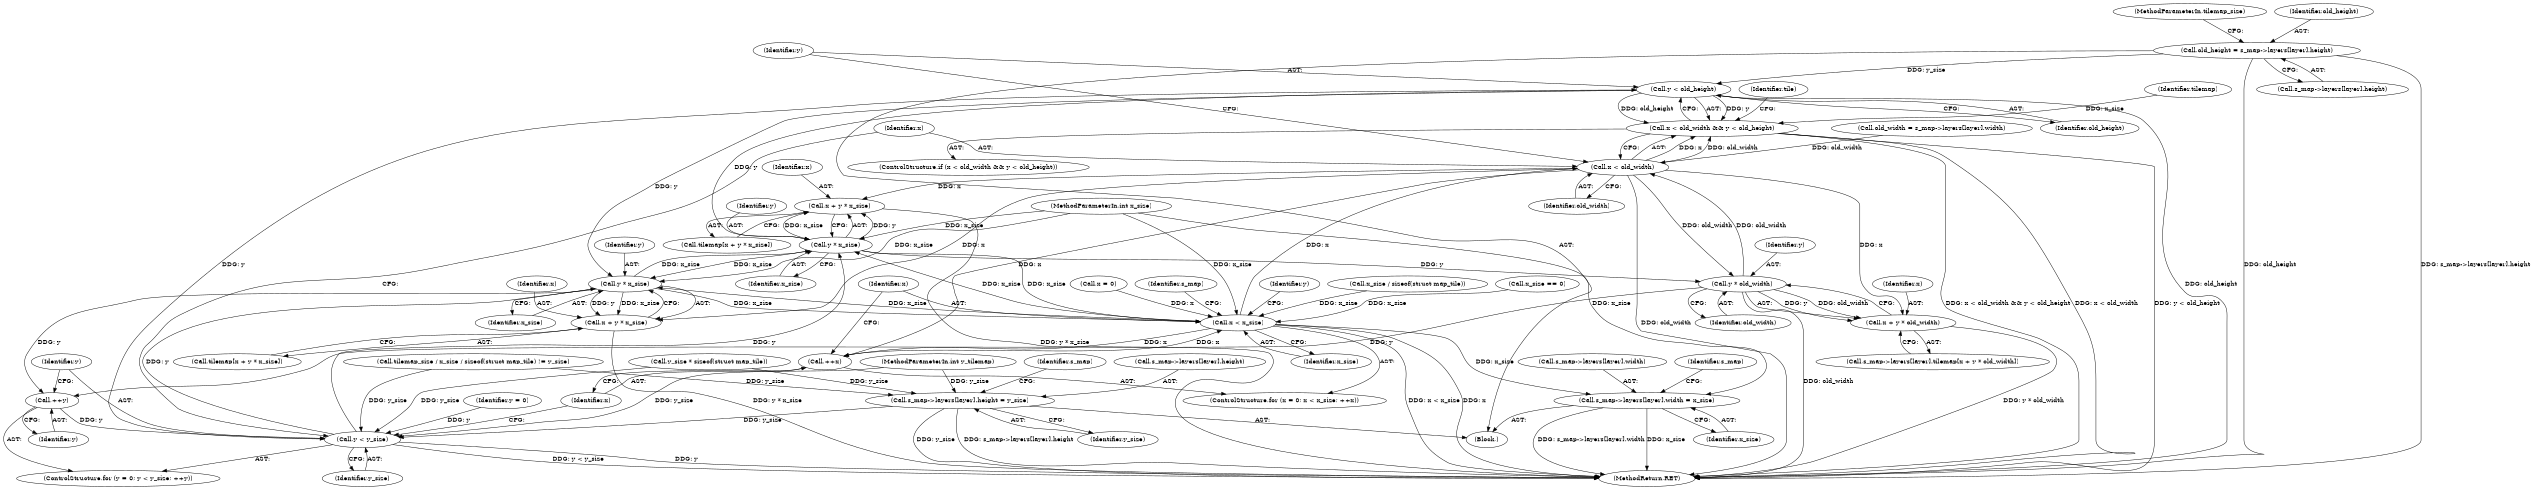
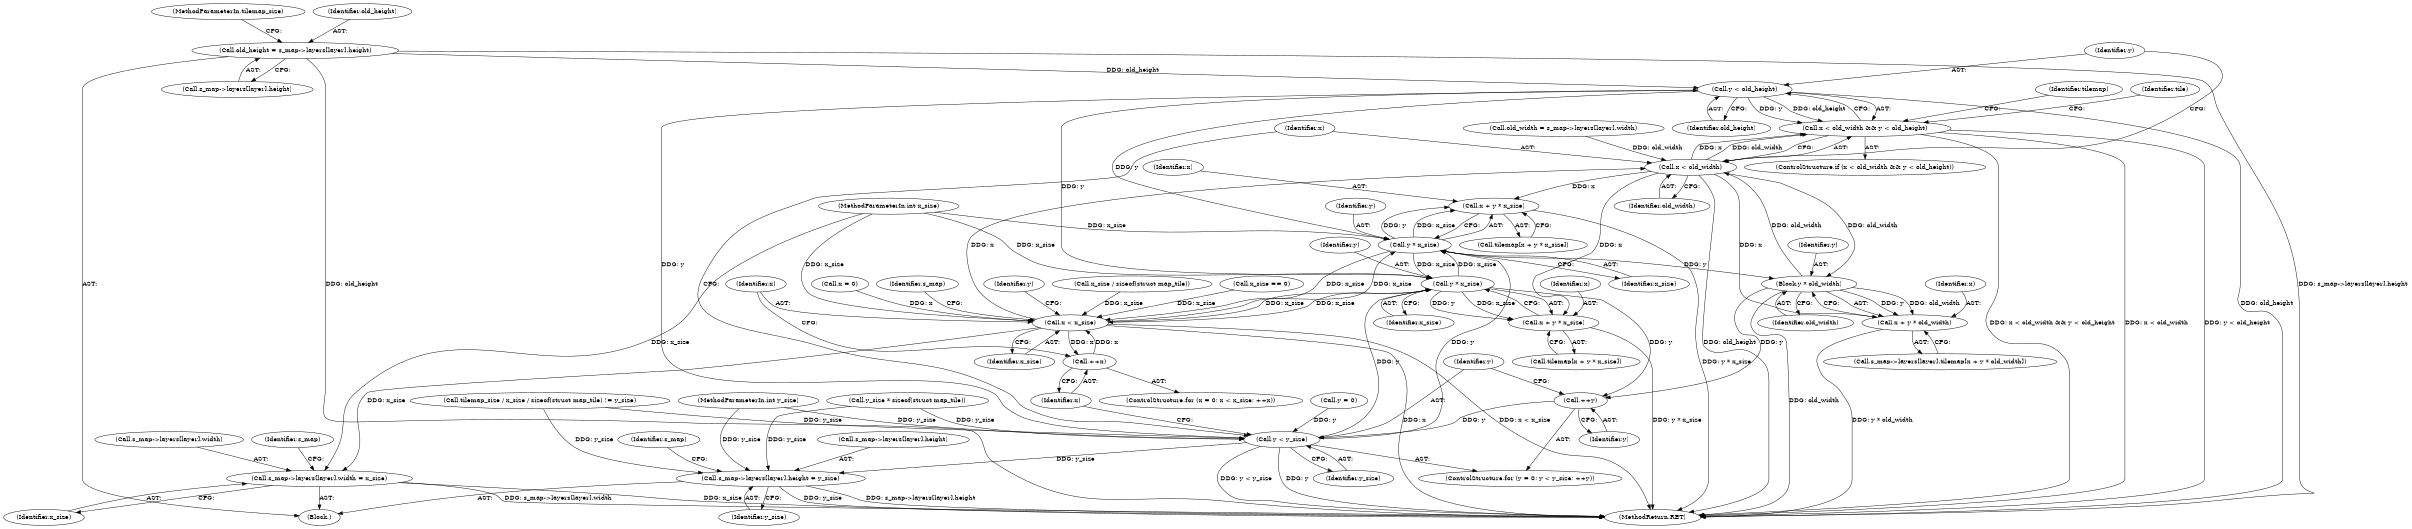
(1926, 70) -> (1133, 70)
(2105, 109) -> (1994, 109)
(1191, 228) -> none
(1742, 284) -> (1809, 284)
(1666, 323) -> (1730, 342)
(1360, 344) -> none
(938, 362) -> (748, 401)
(502, 401) -> (1339, 401)
(648, 424) -> (1045, 458)
